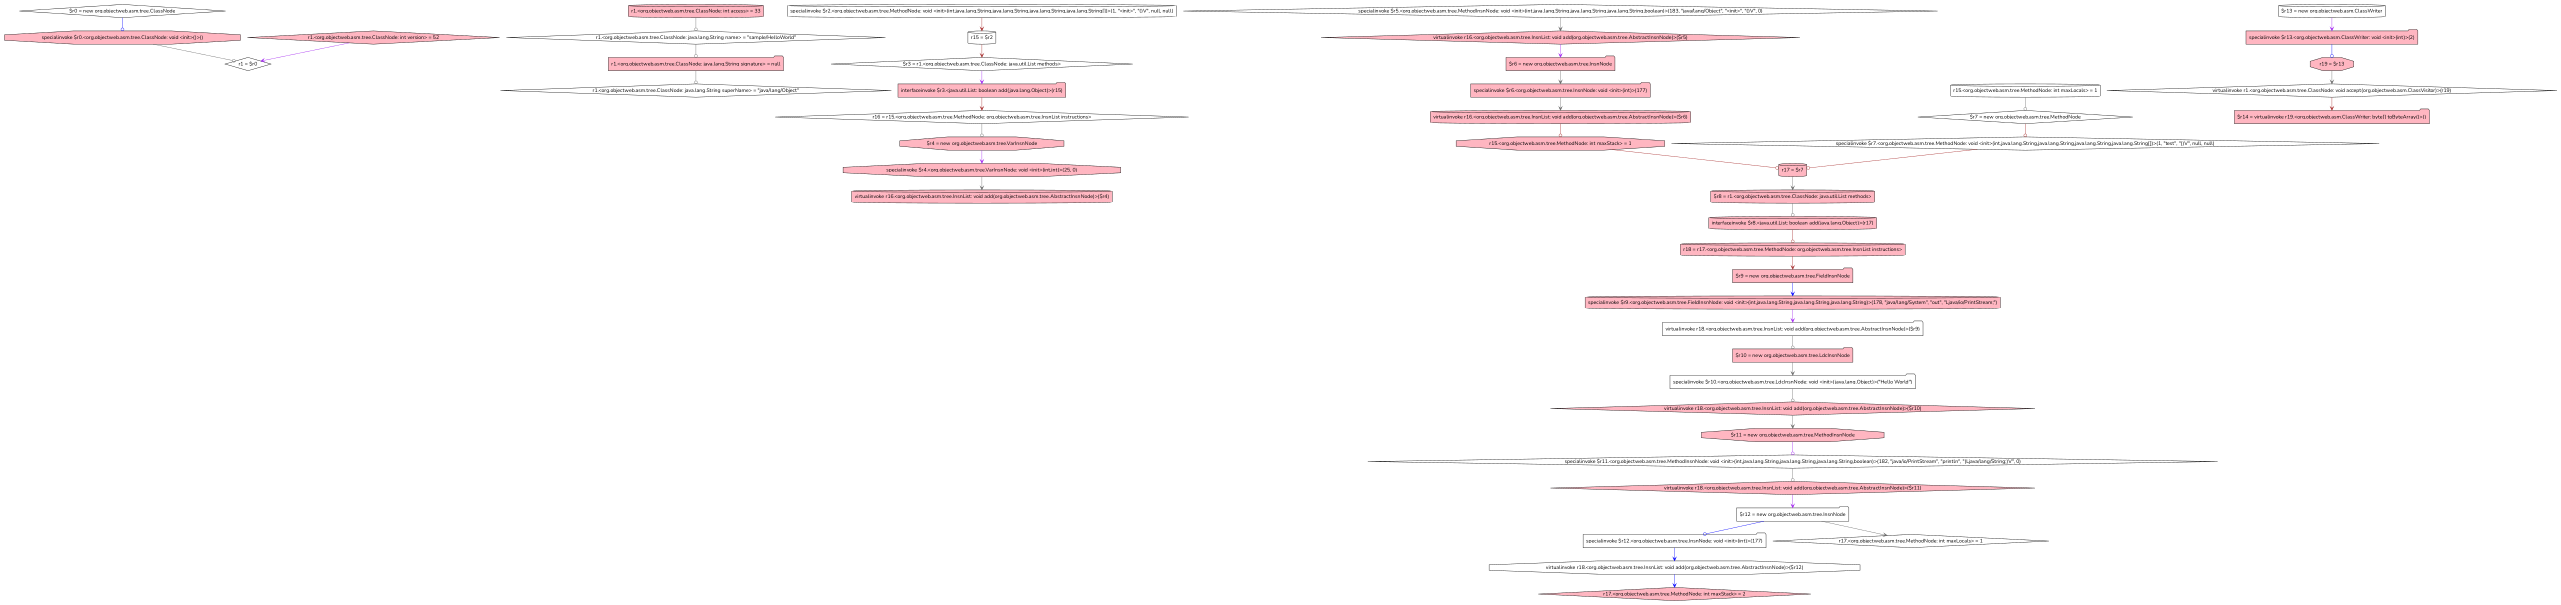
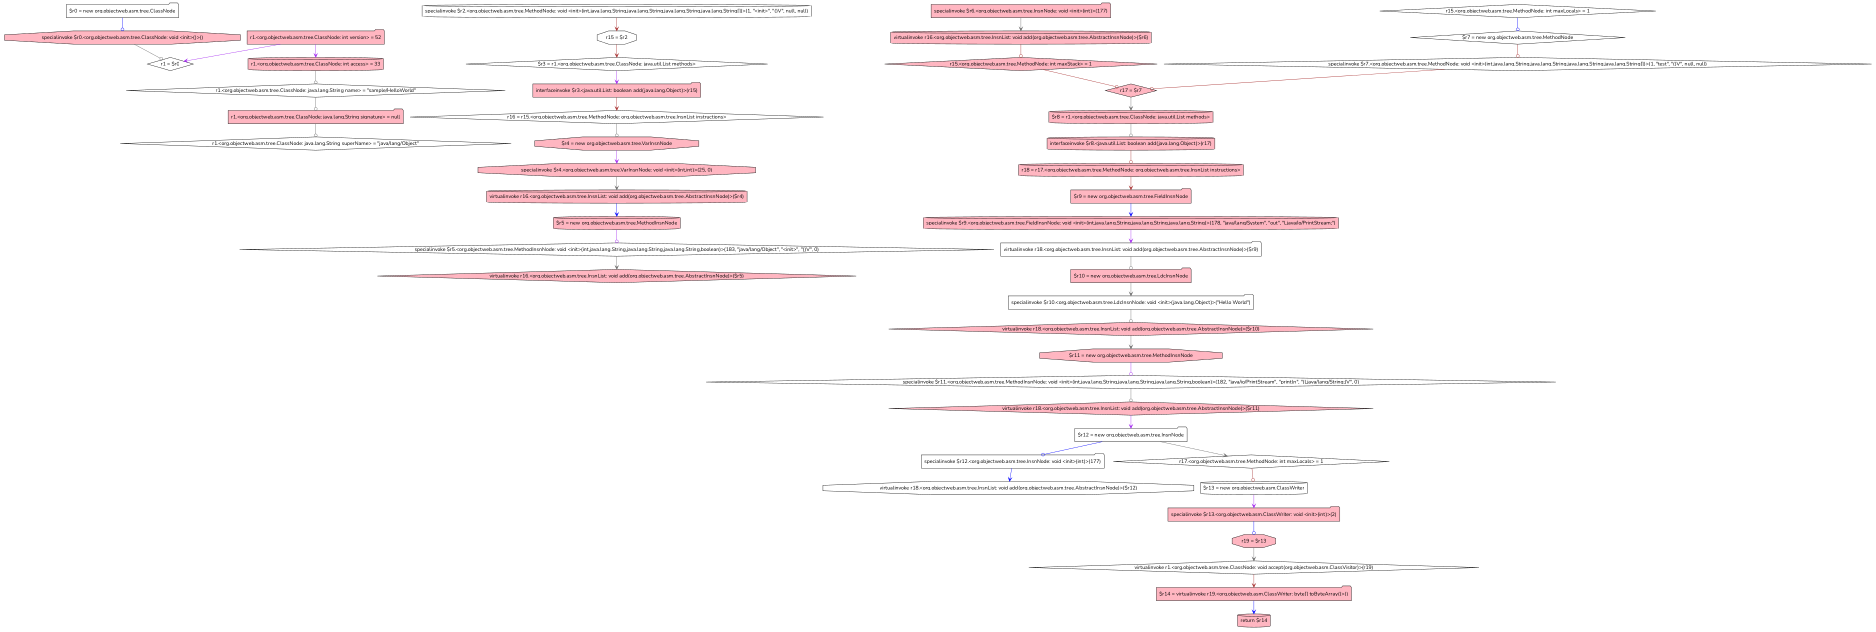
(122, 11) -> (122, 11)
(374, 38) -> (316, 38)
(982, 38) -> (617, 38)
none -> (316, 49)
(1560, 64) -> none
(2025, 91) -> (1518, 11)
(2025, 102) -> (1518, 23)
(1560, 144) -> (1021, 64)
(1793, 170) -> (1131, 91)
none -> (617, 223)
none -> (1252, 473)
(1675, 594) -> none
none -> (1254, 621)
